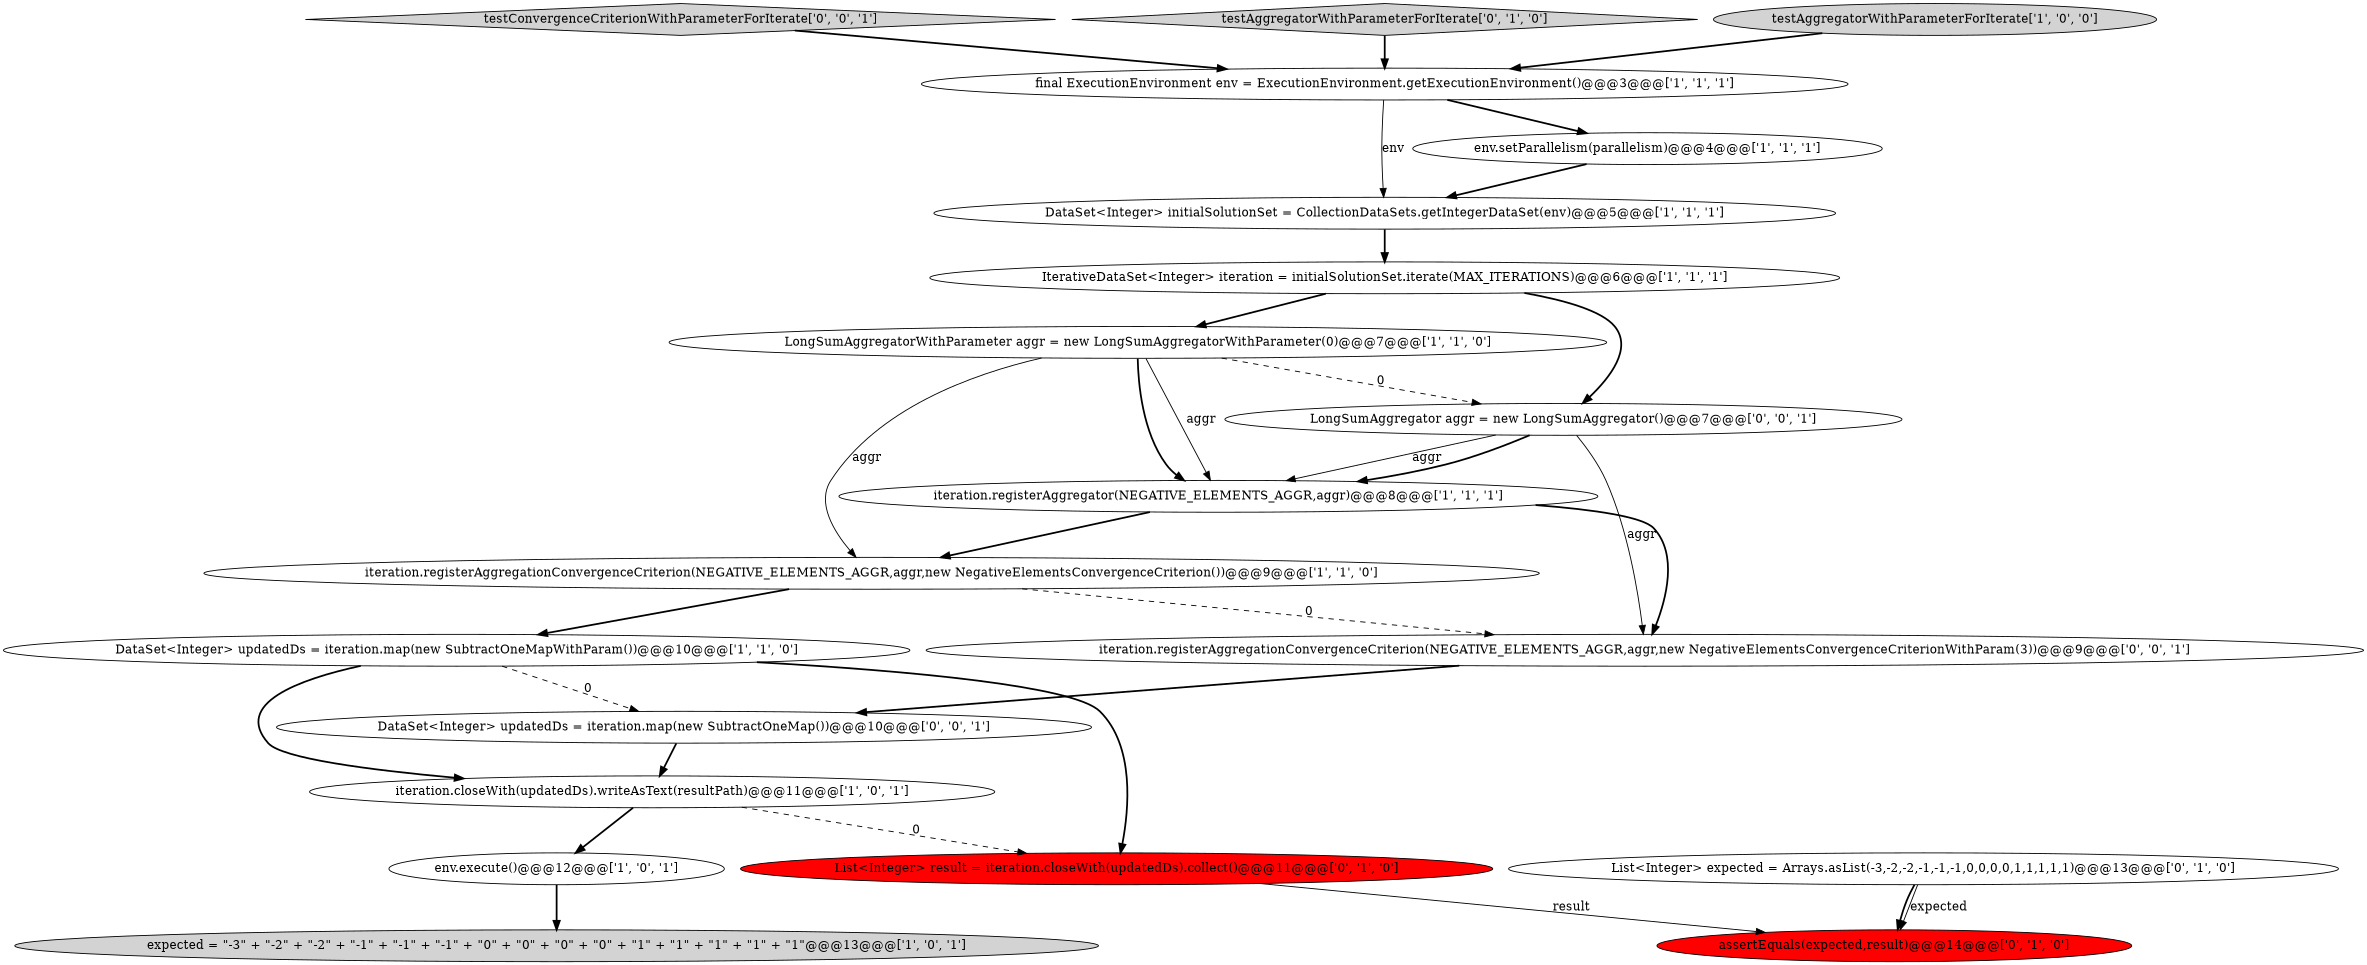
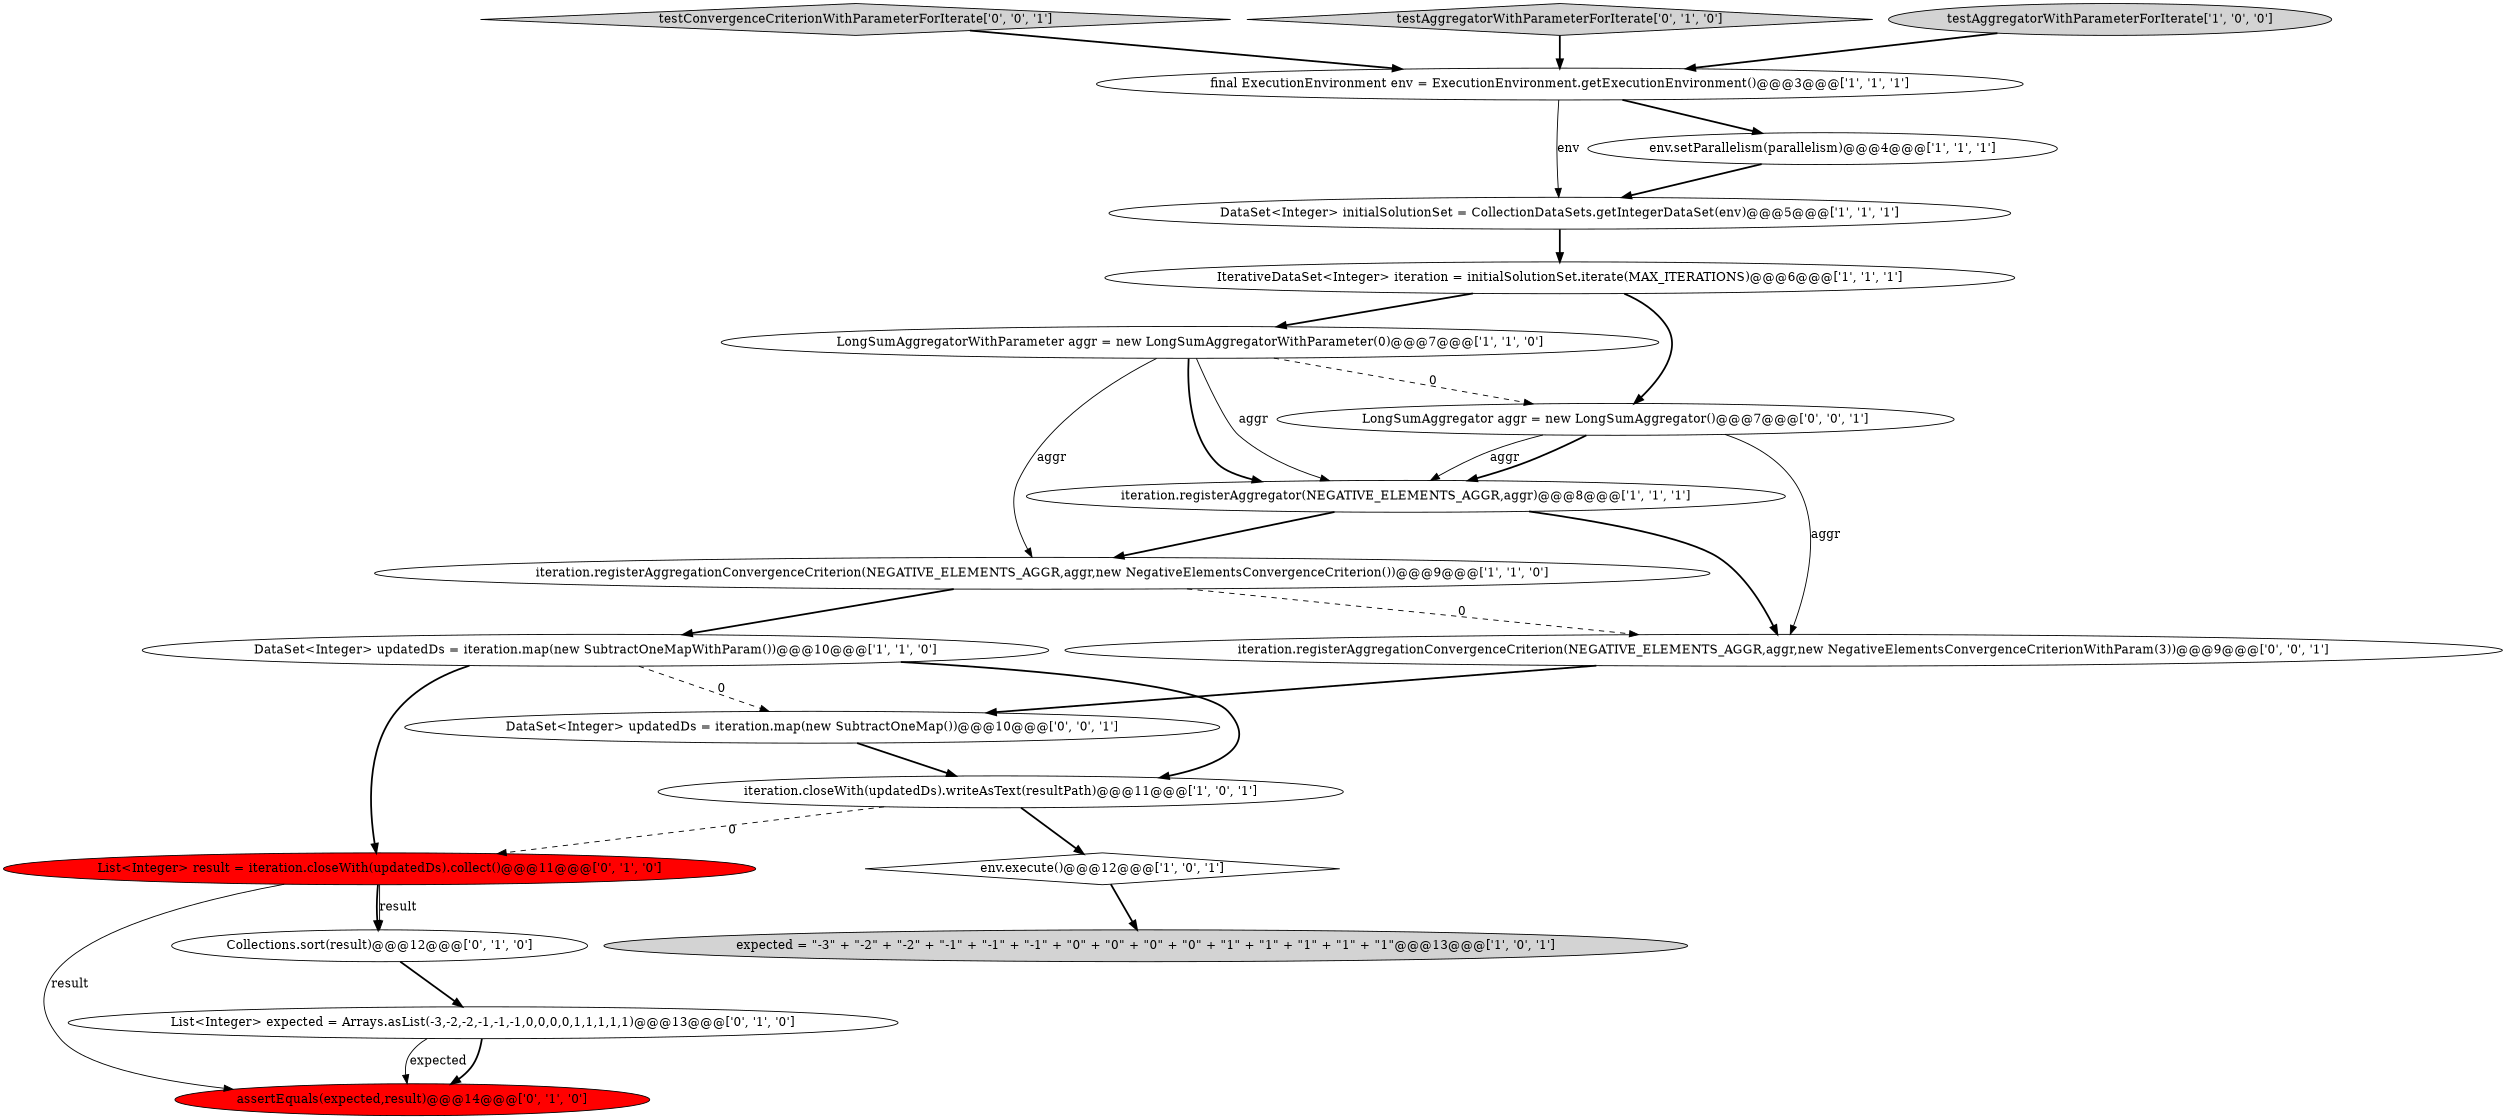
(557, 869) -> (1102, 869)
none -> (380, 946)
